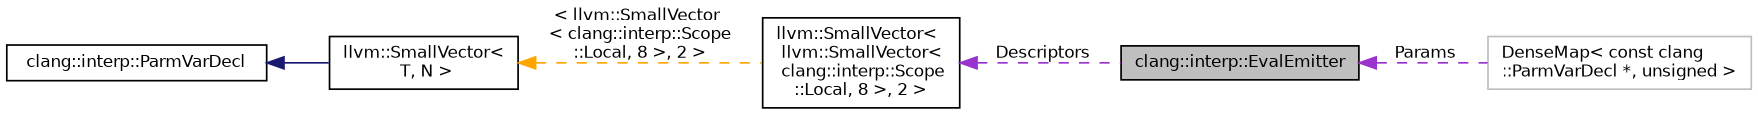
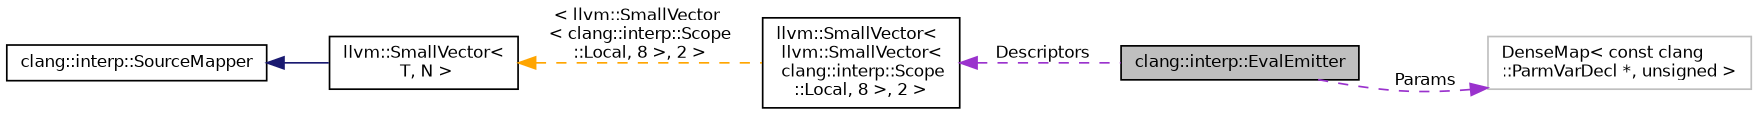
(137, 63) -> (137, 63)
(1432, 63) -> (1392, 90)
